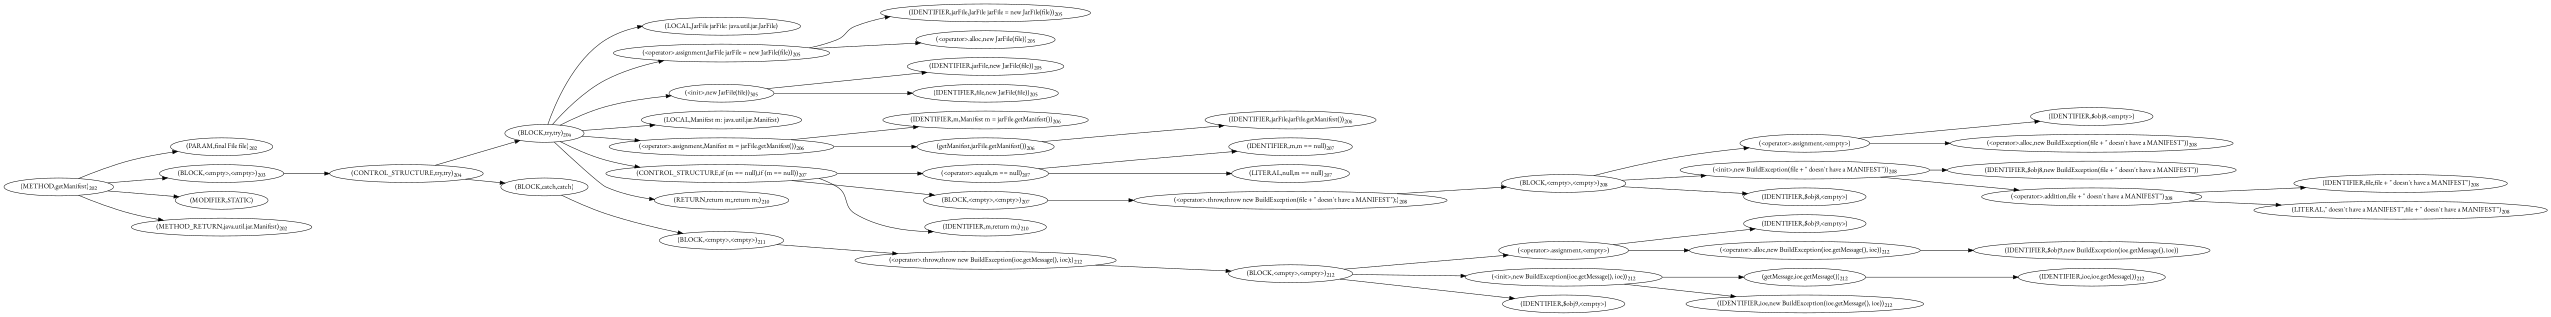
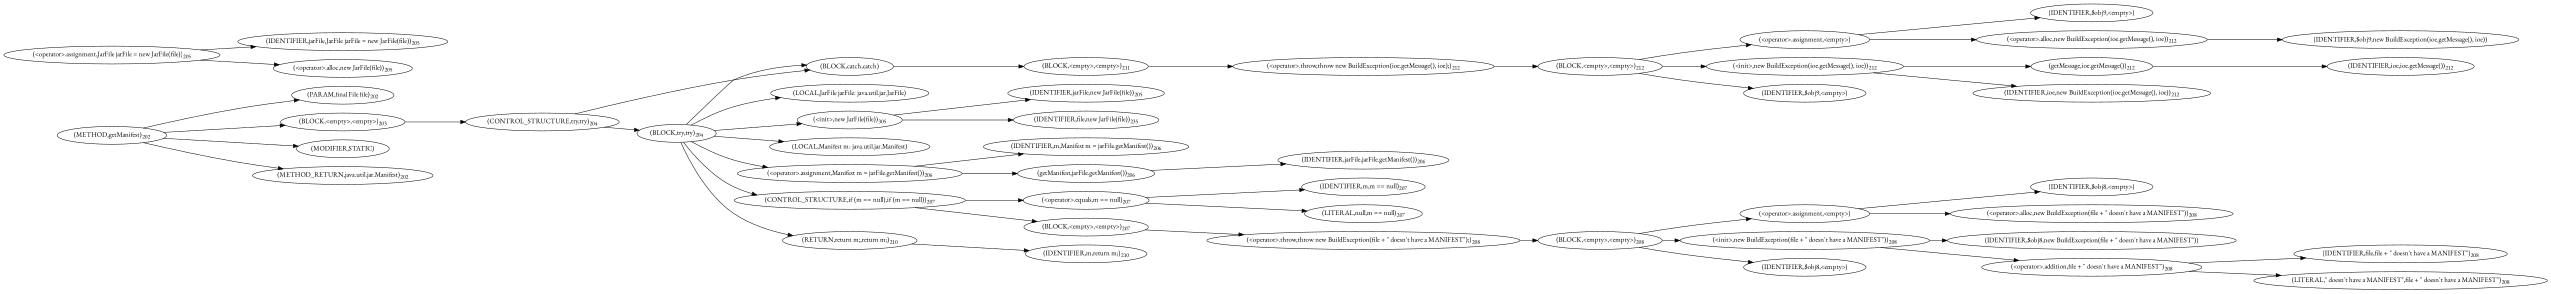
(600, 83) -> (728, 85)
(1034, 92) -> (1134, 119)
(865, 219) -> (968, 247)
